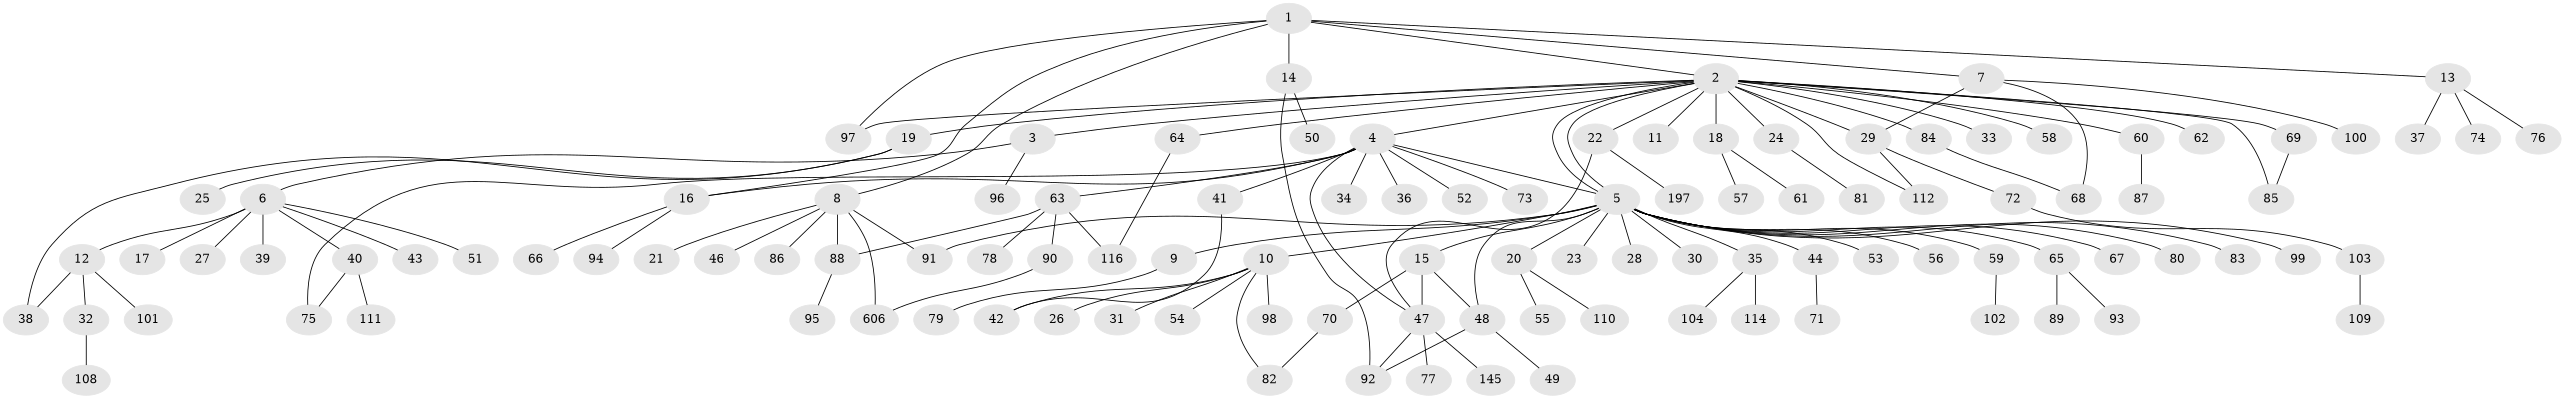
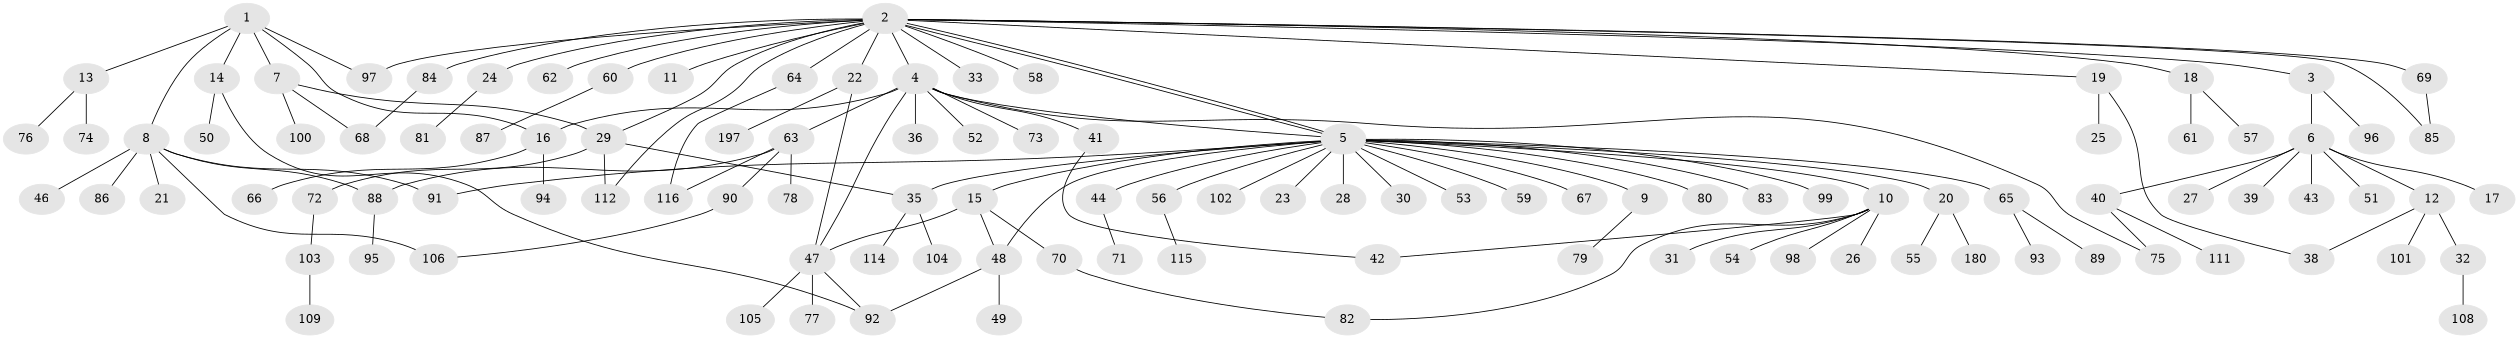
(1503, 49) -> none
(2418, 139) -> none
none -> (773, 172)
(1344, 199) -> none
none -> (1182, 260)
(1996, 290) -> (1283, 169)
(874, 320) -> (434, 260)
(1605, 320) -> (1976, 260)
(1491, 380) -> (750, 320)
